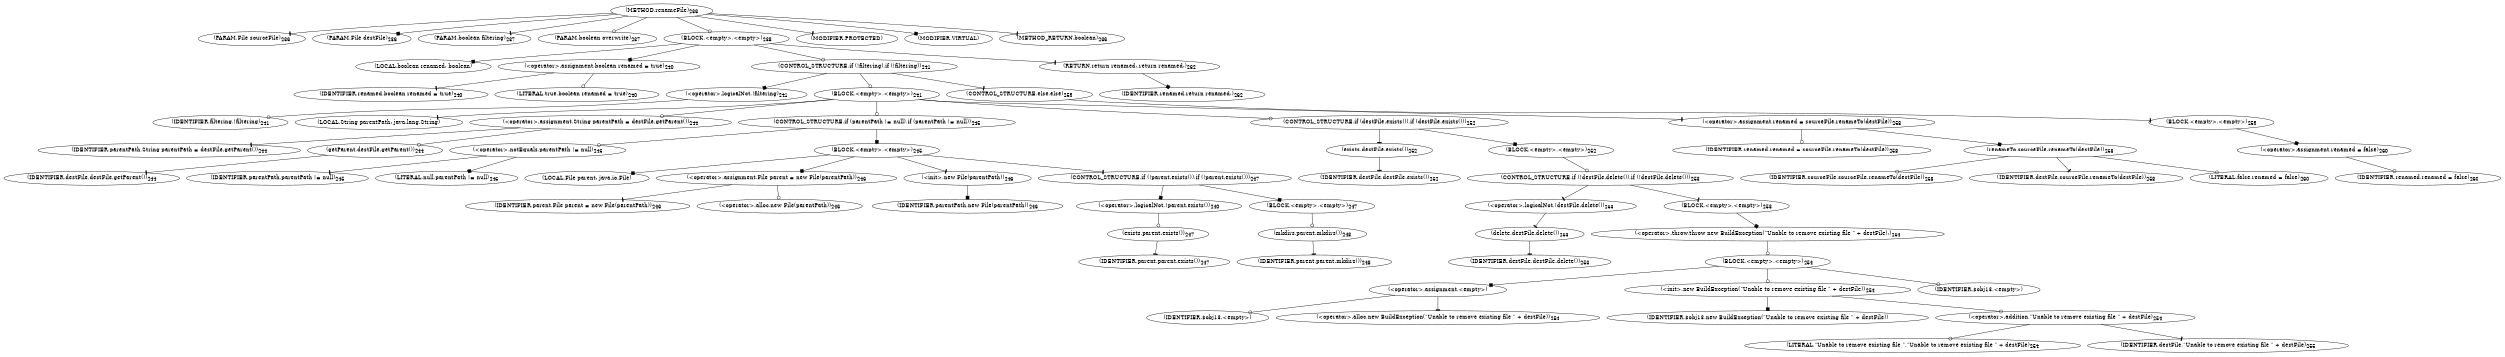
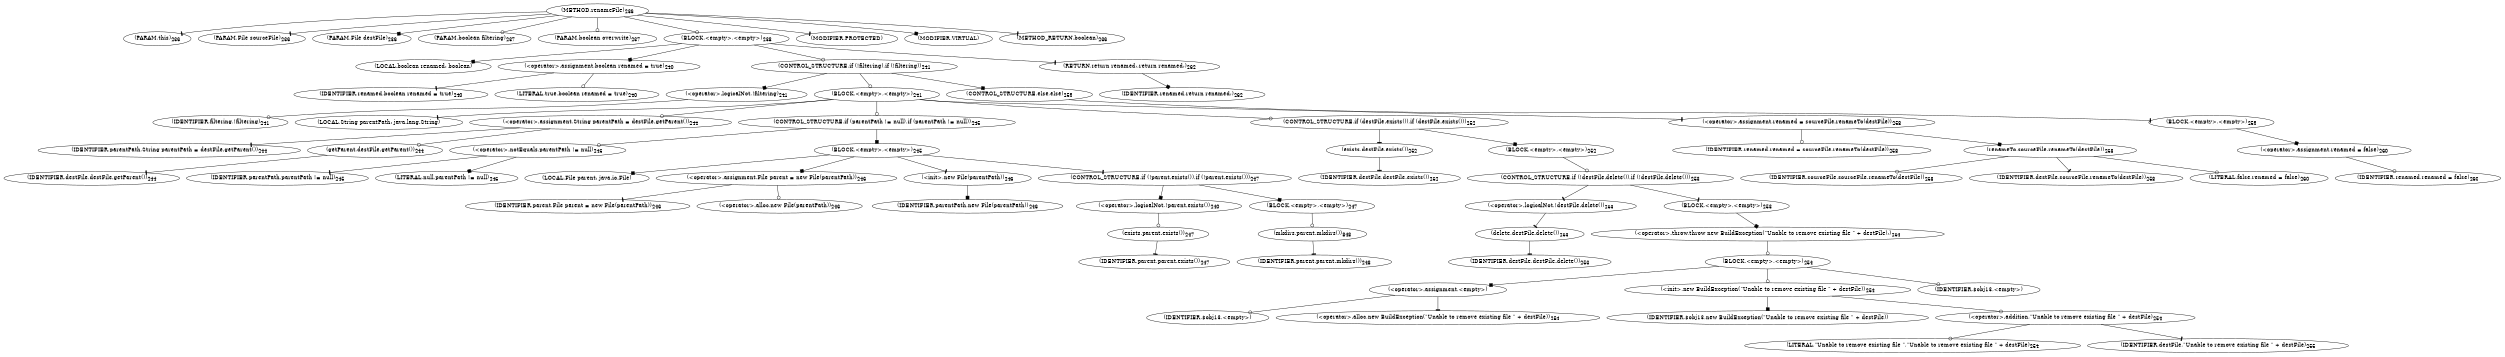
(570, 25) -> (538, 24)
none -> (157, 39)
(937, 81) -> (936, 80)
(1347, 233) -> (1347, 233)
